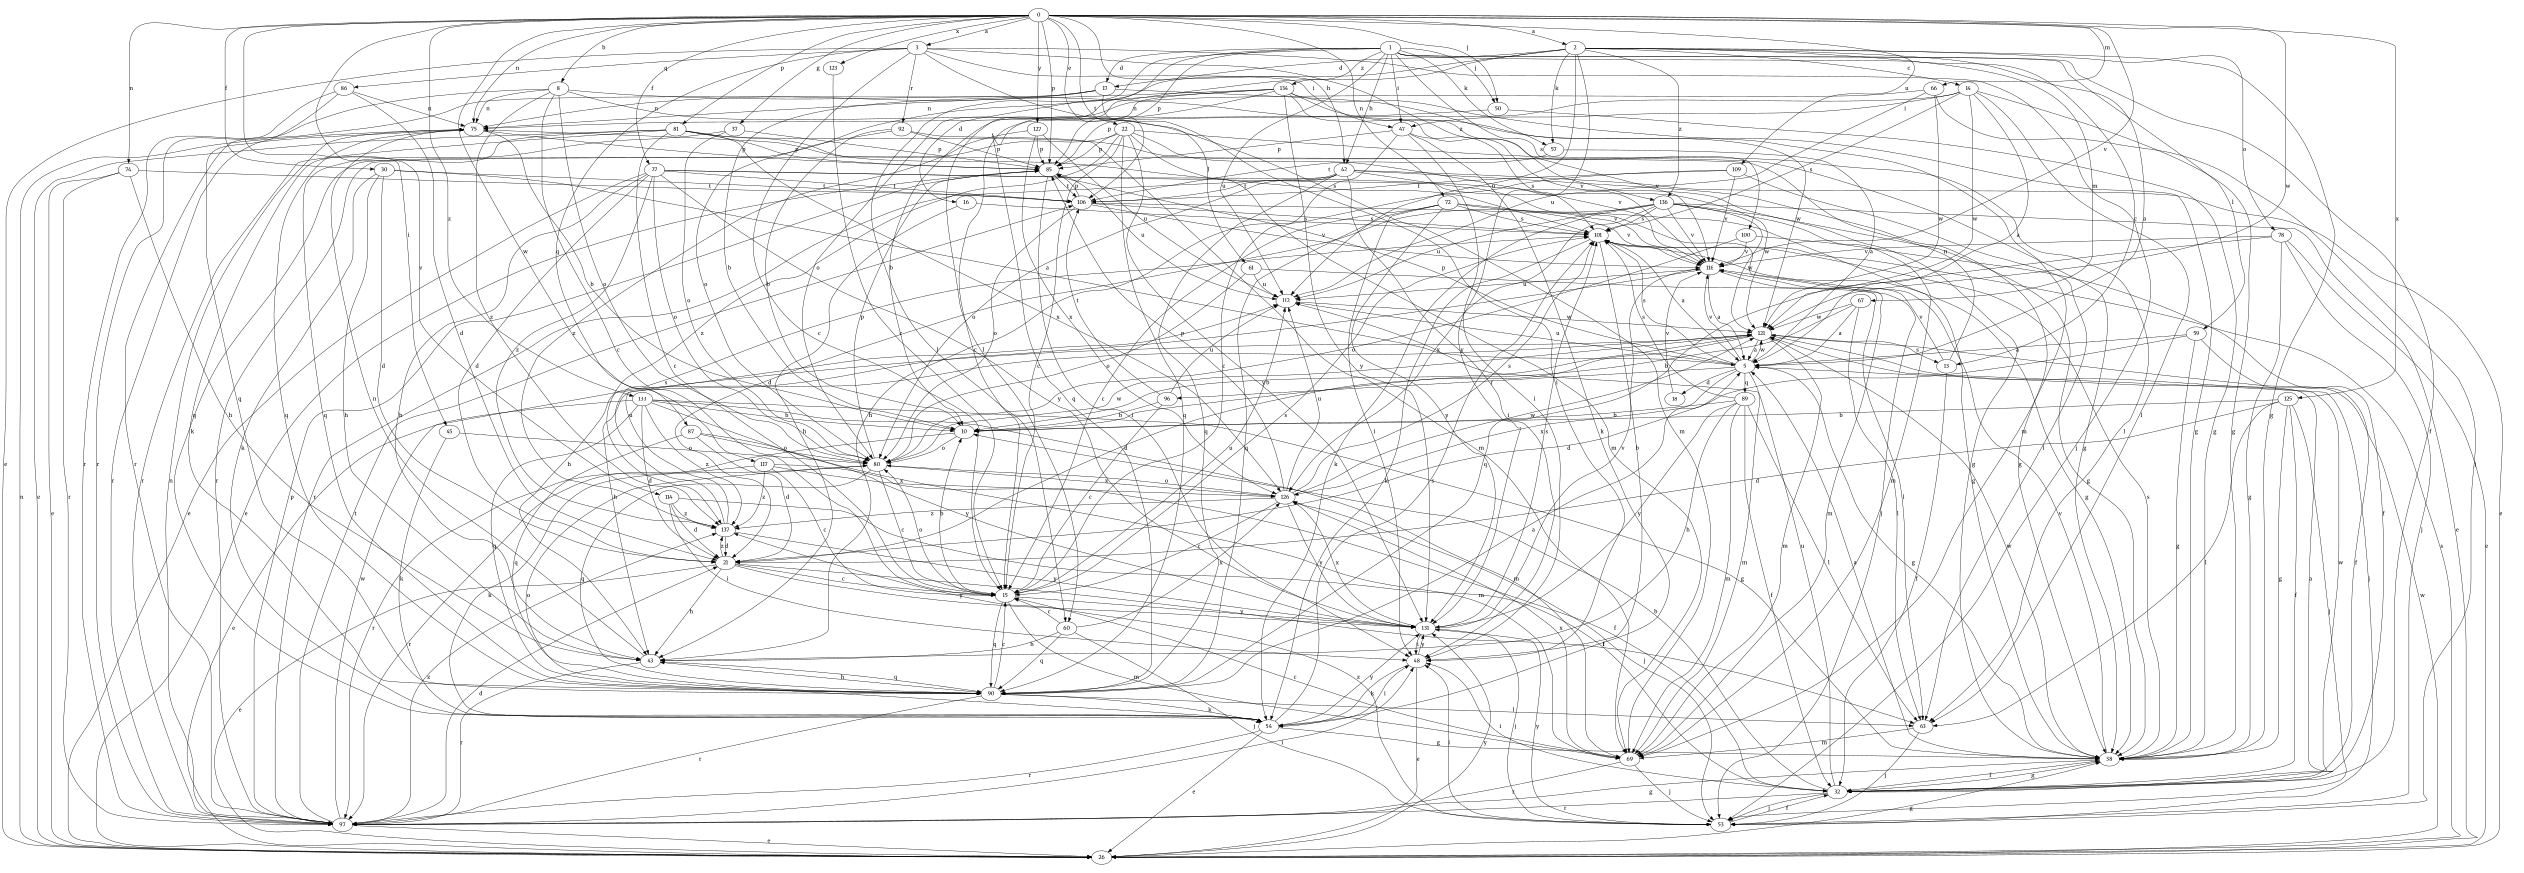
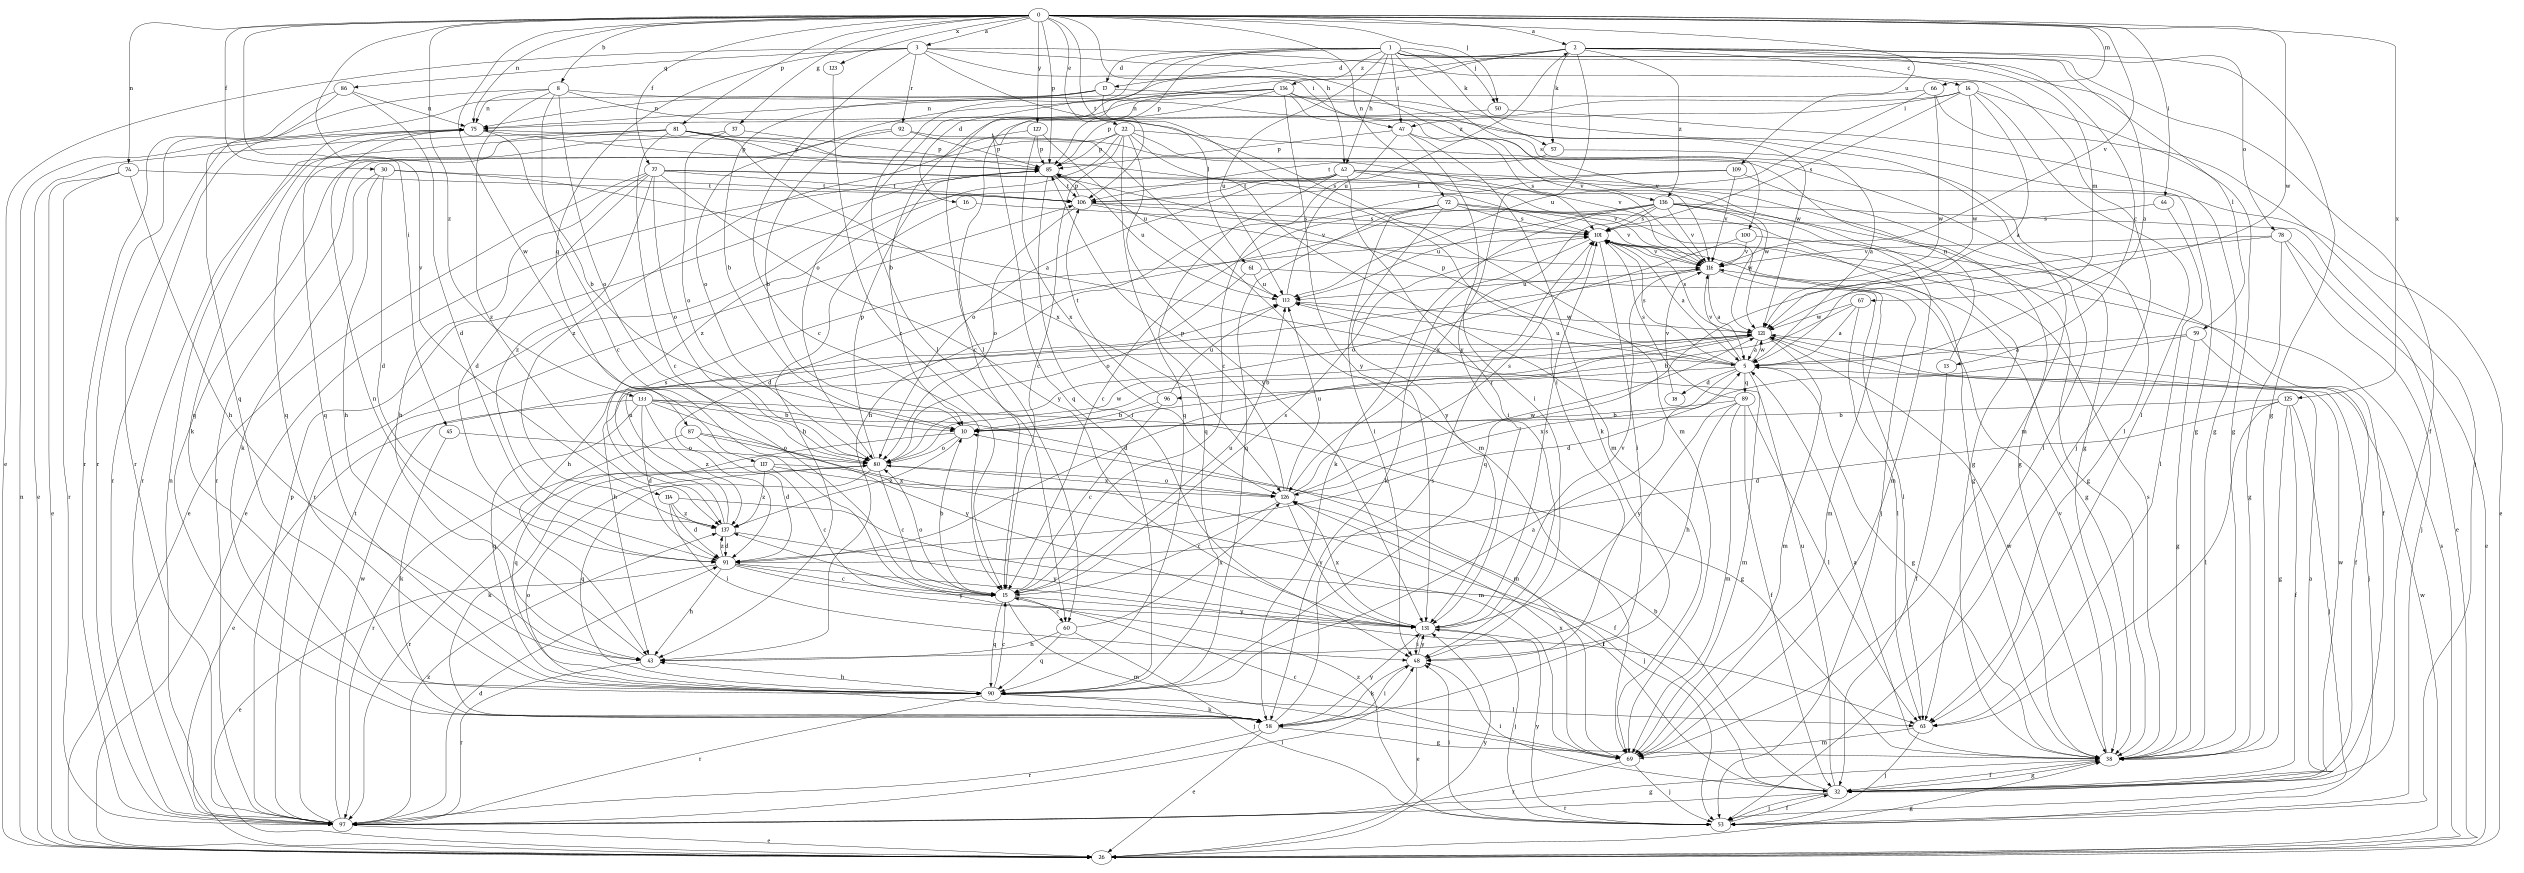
(1497, 182) -> (1426, 156)
none -> (2164, 203)
(1902, 295) -> (1651, 253)
(1872, 341) -> (1686, 294)
(1637, 448) -> (1637, 448)
(1007, 508) -> (852, 489)
(726, 563) -> (726, 563)
(1041, 610) -> (1040, 604)
(819, 672) -> none
(1269, 727) -> (1269, 727)
